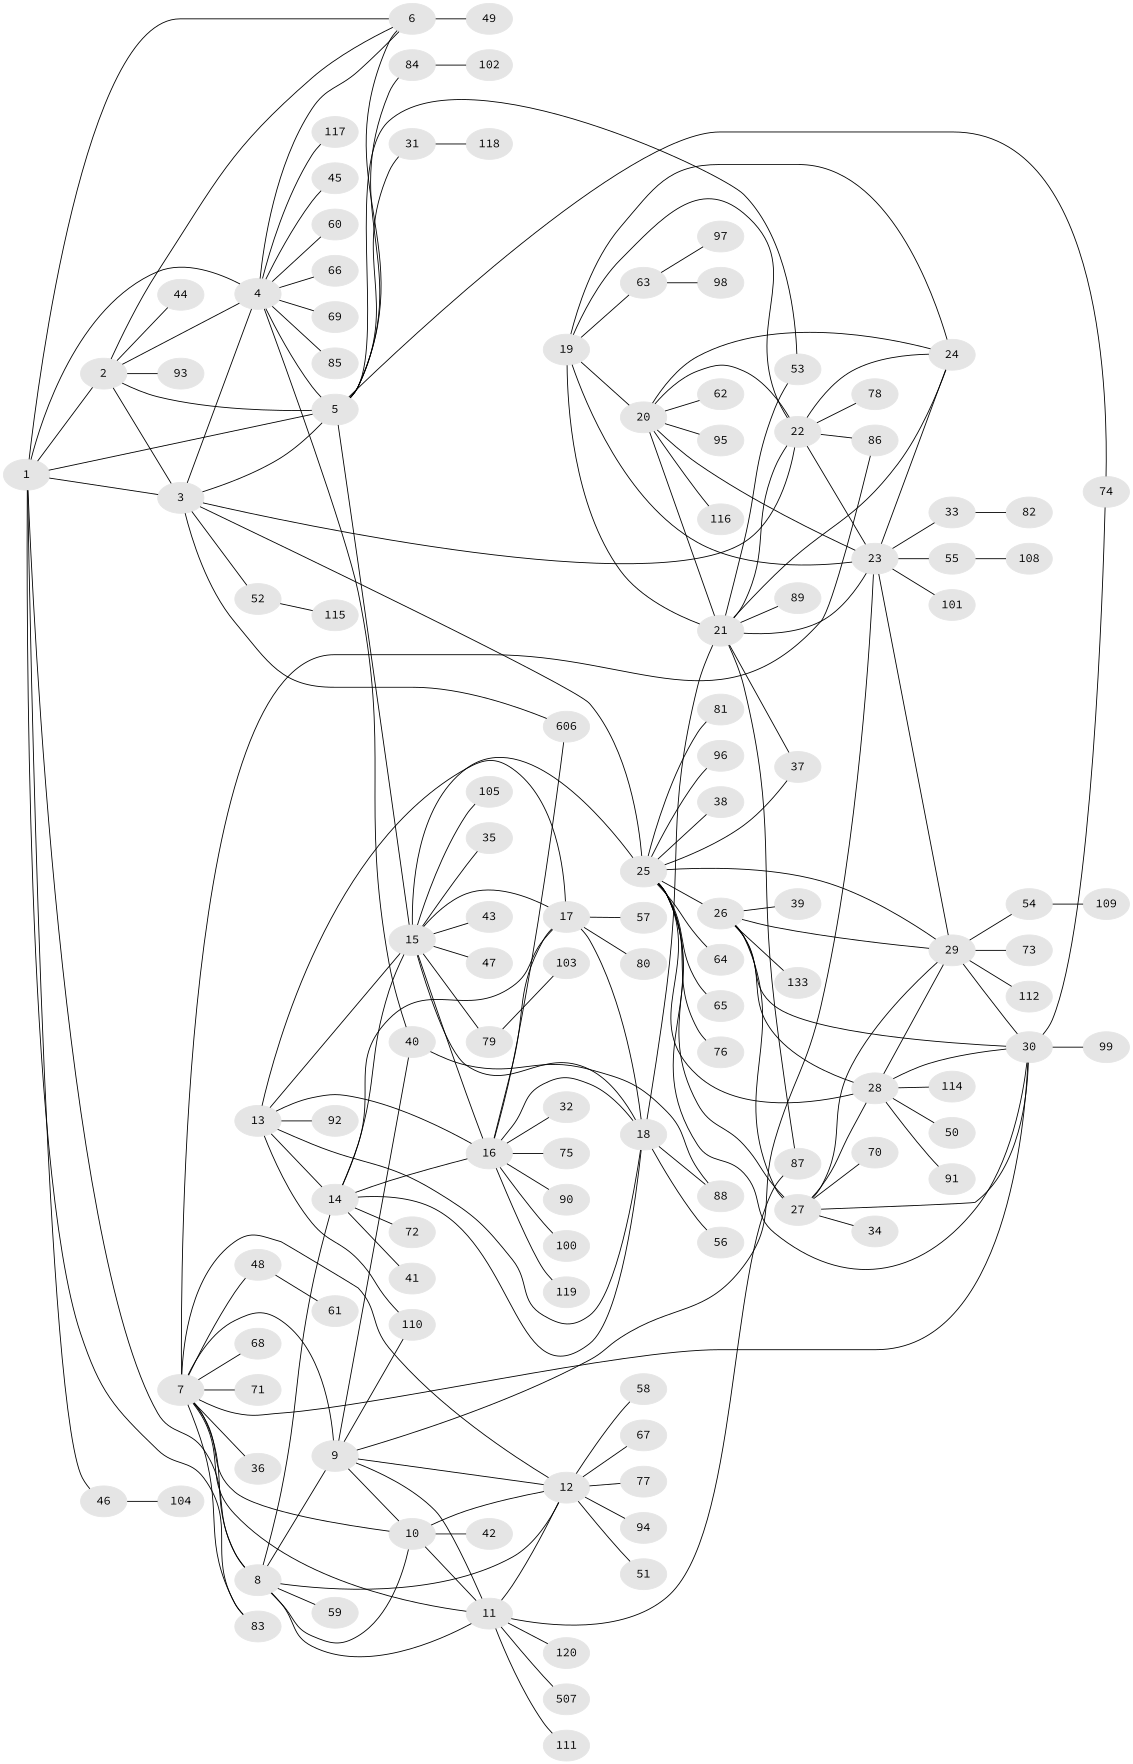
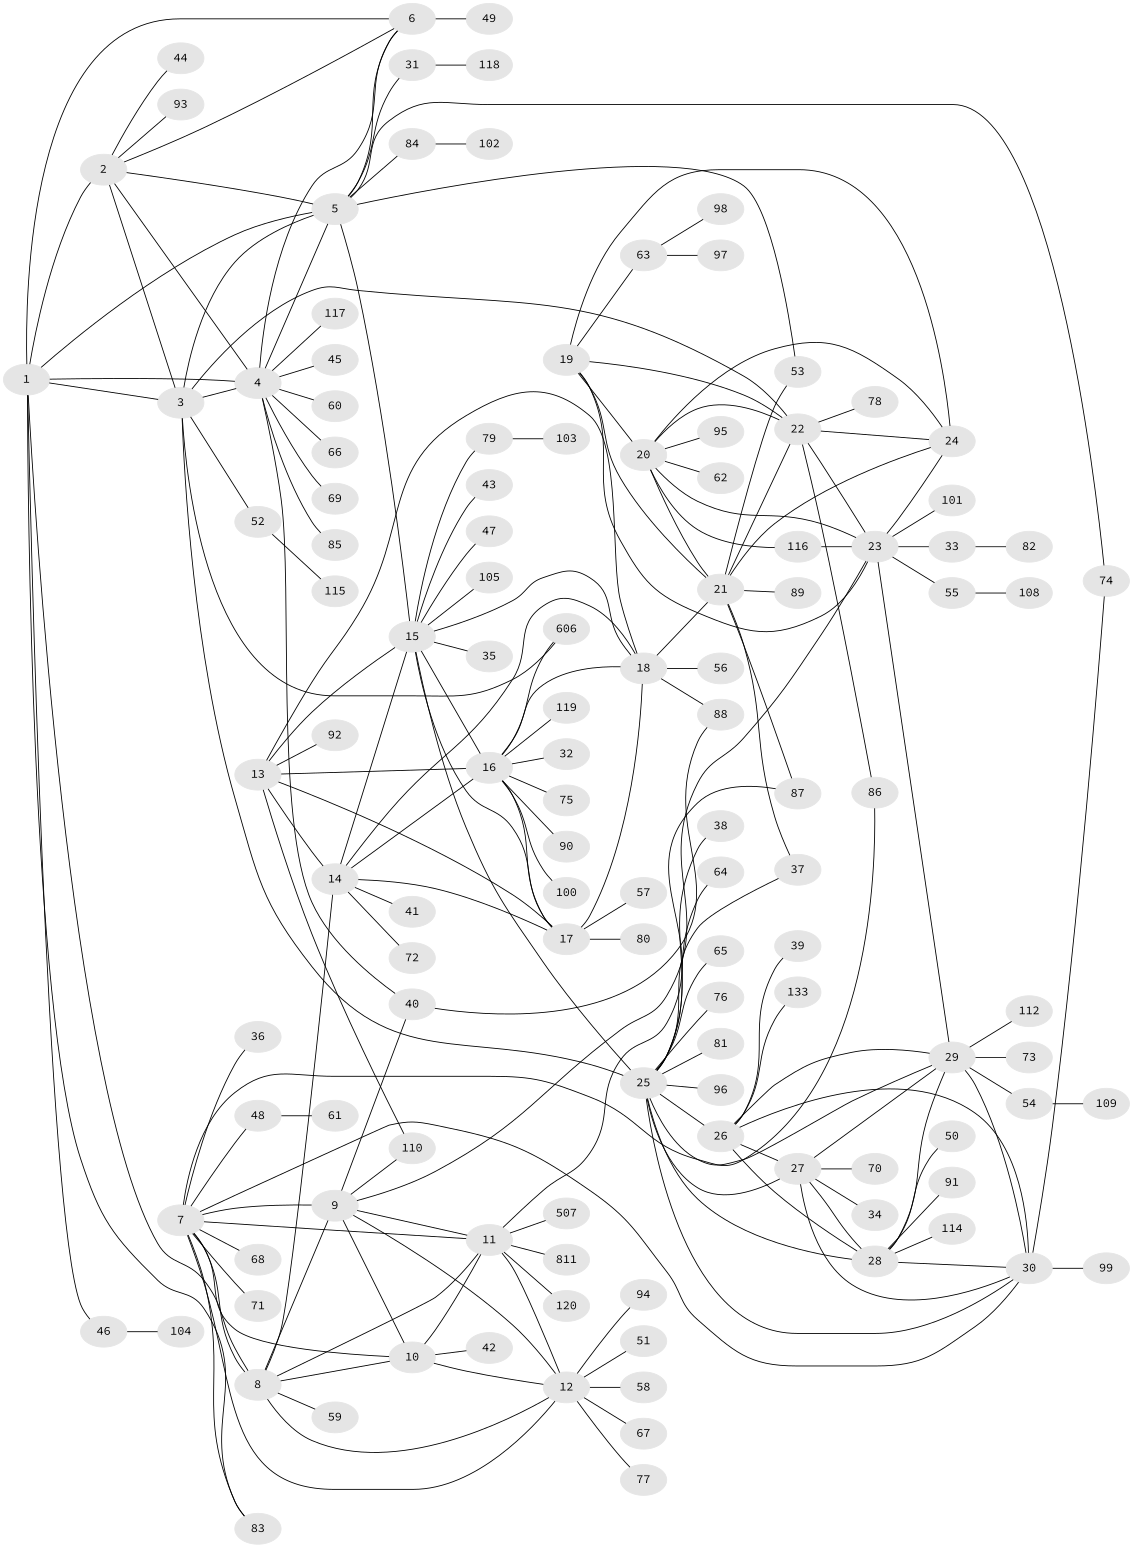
(805, 628) -> (837, 547)
(566, 1746) -> (566, 1260)
